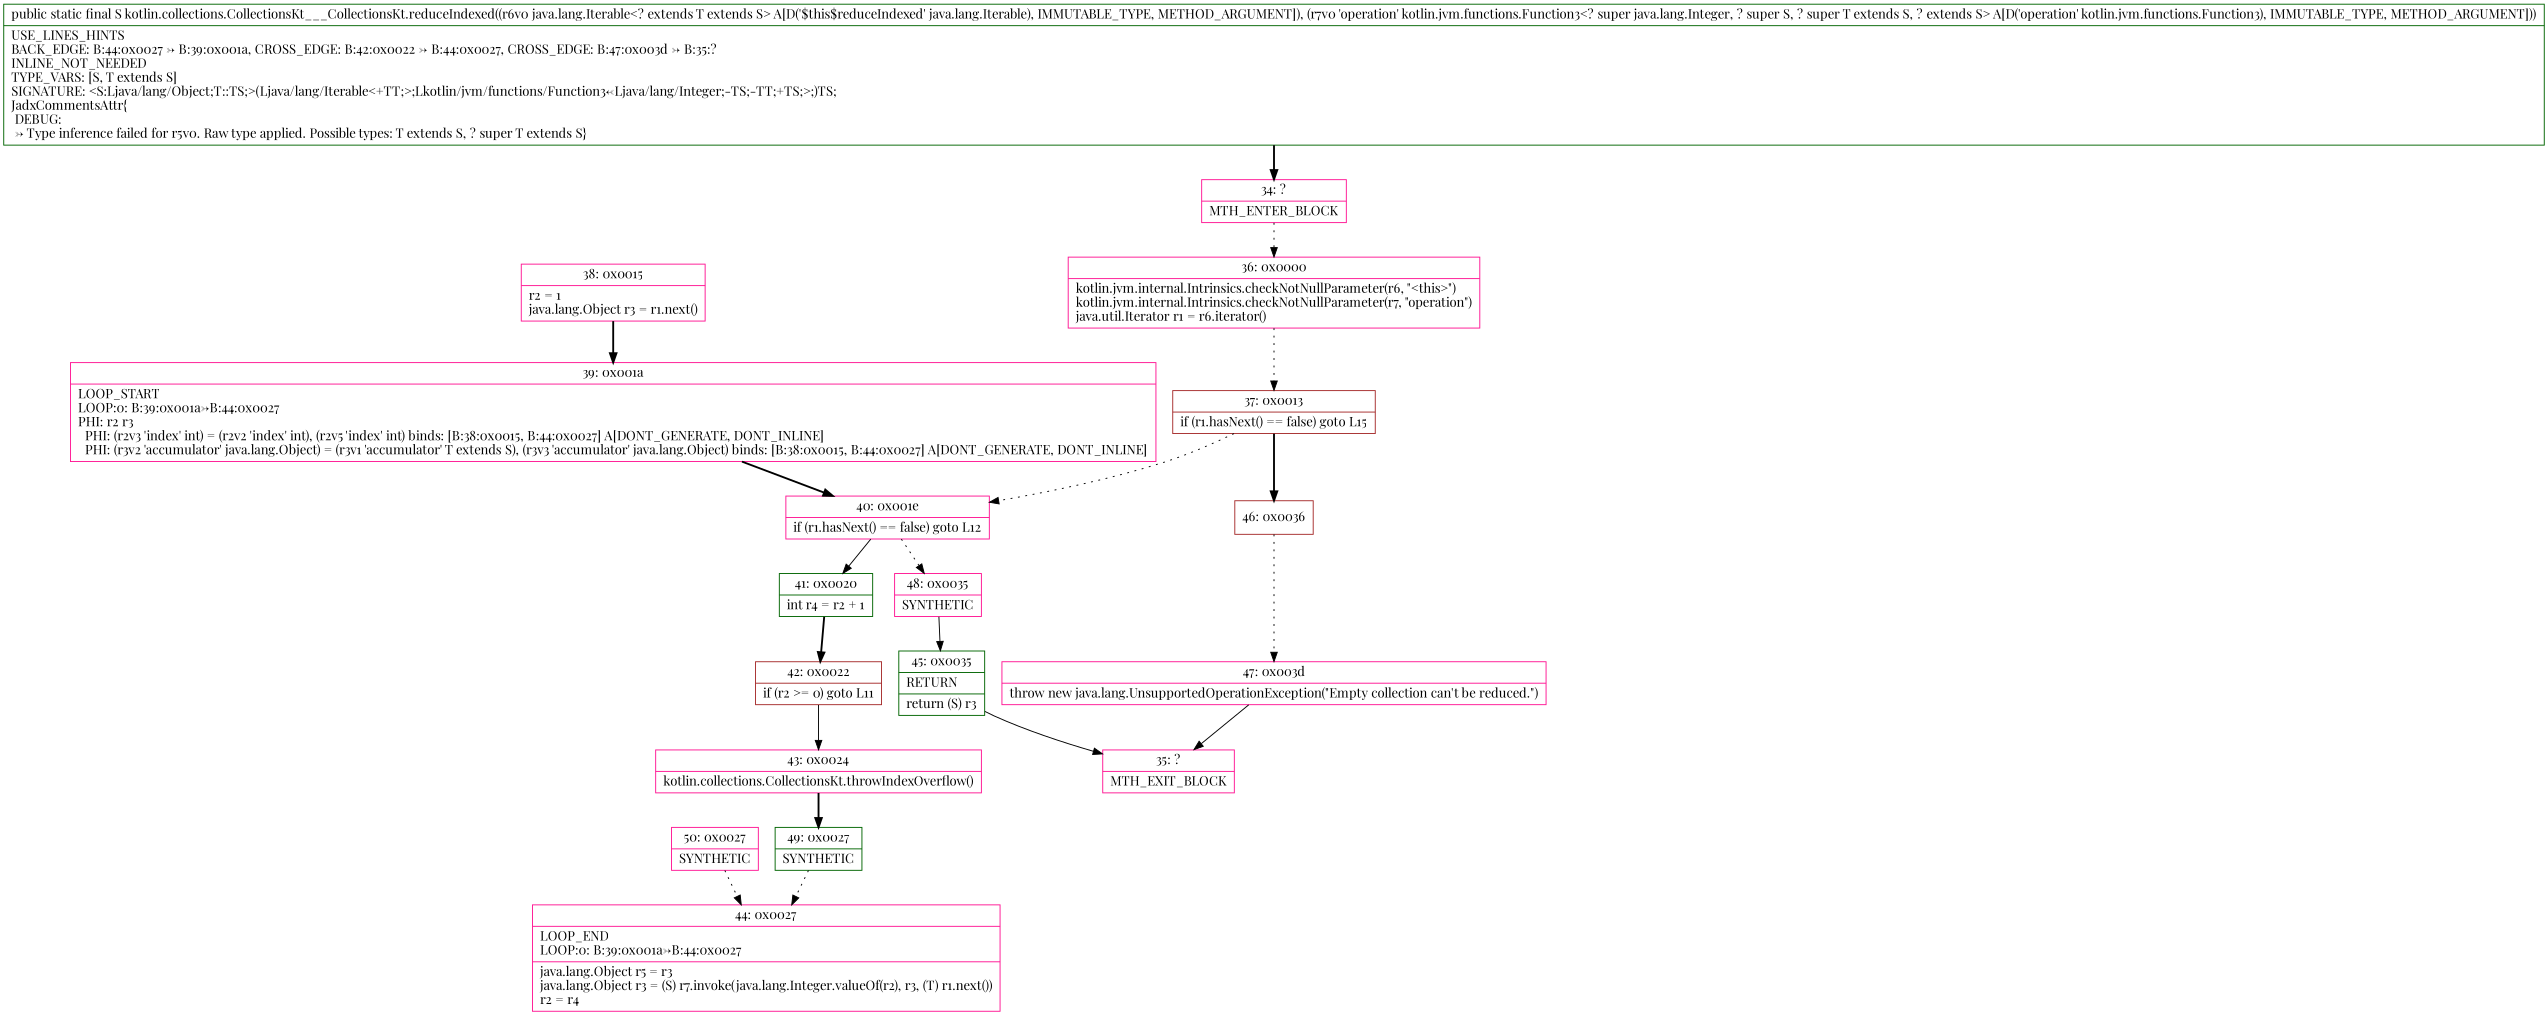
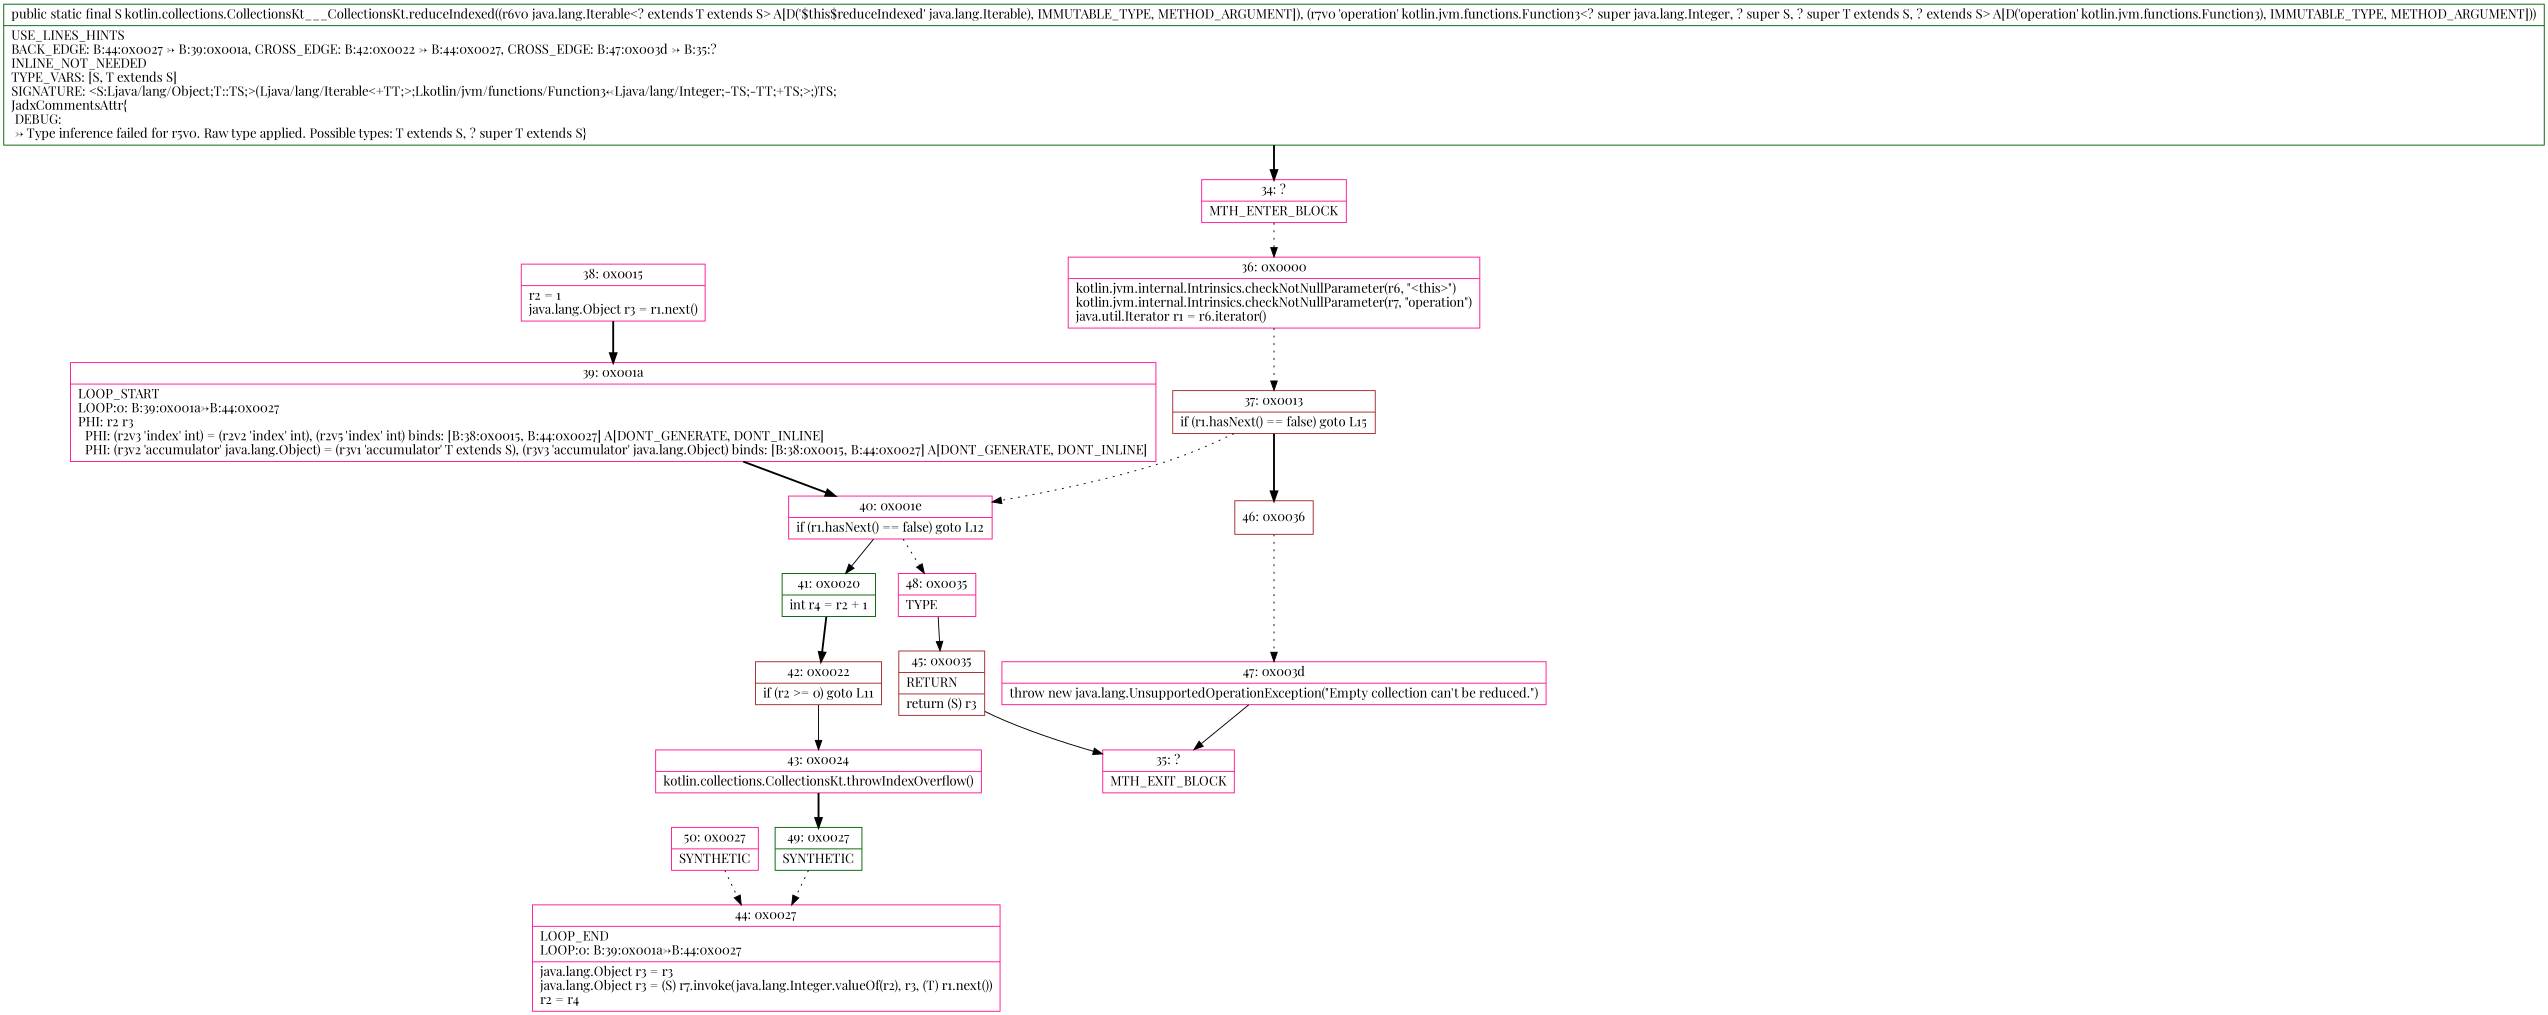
(938, 605) -> (922, 605)
(942, 683) -> (942, 683)
(606, 972) -> (607, 972)
